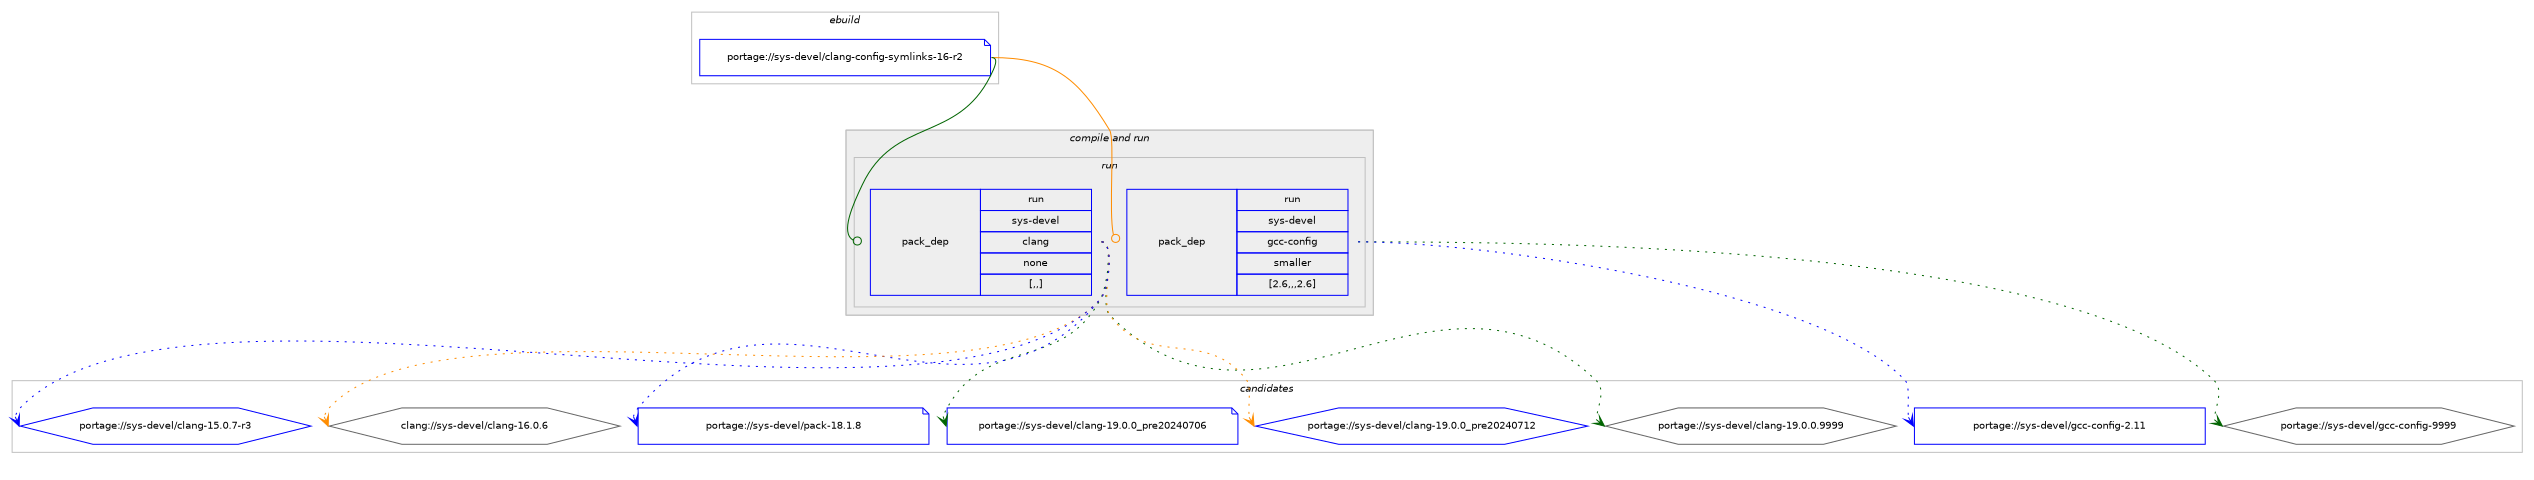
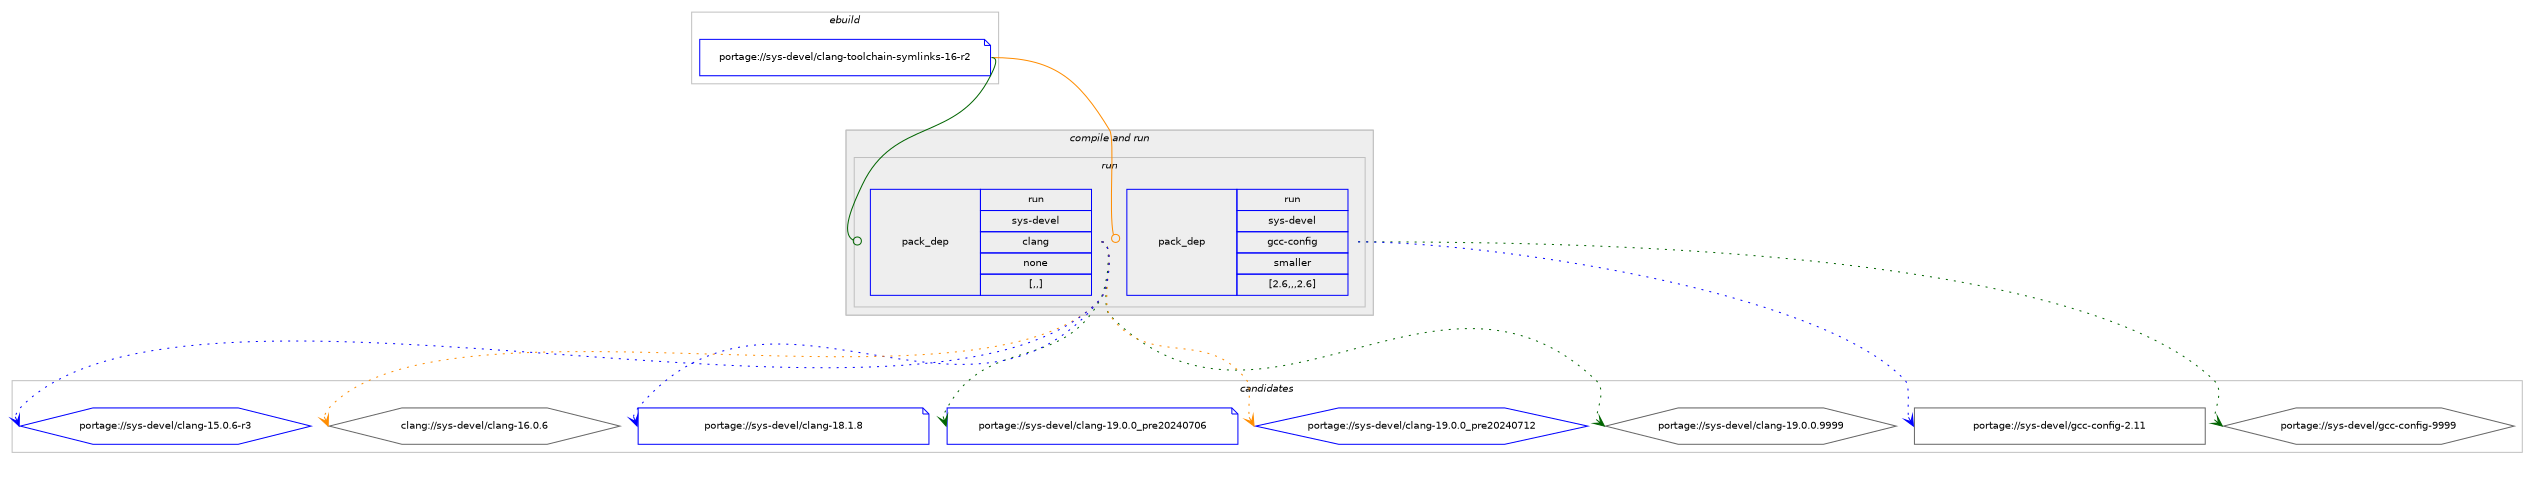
(845, 58) -> (845, 58)
(166, 426) -> (166, 426)
(784, 426) -> (784, 426)
(2060, 426) -> (2060, 426)
